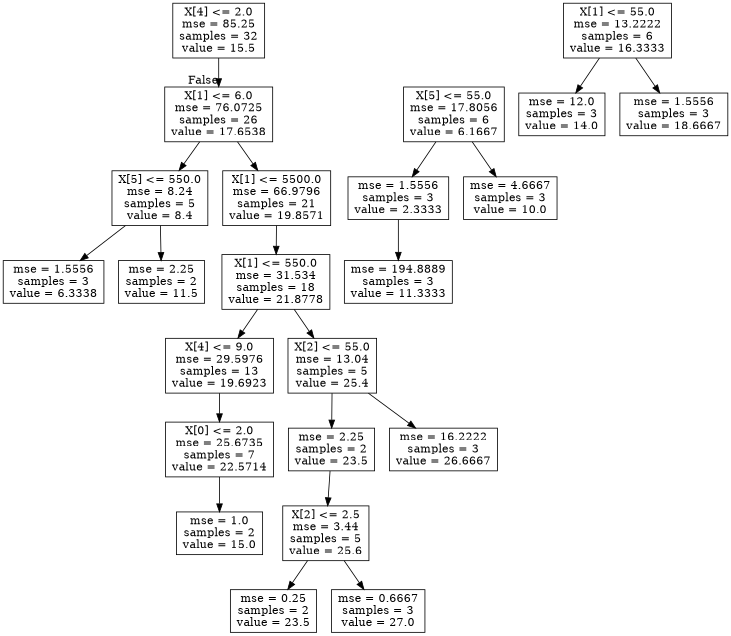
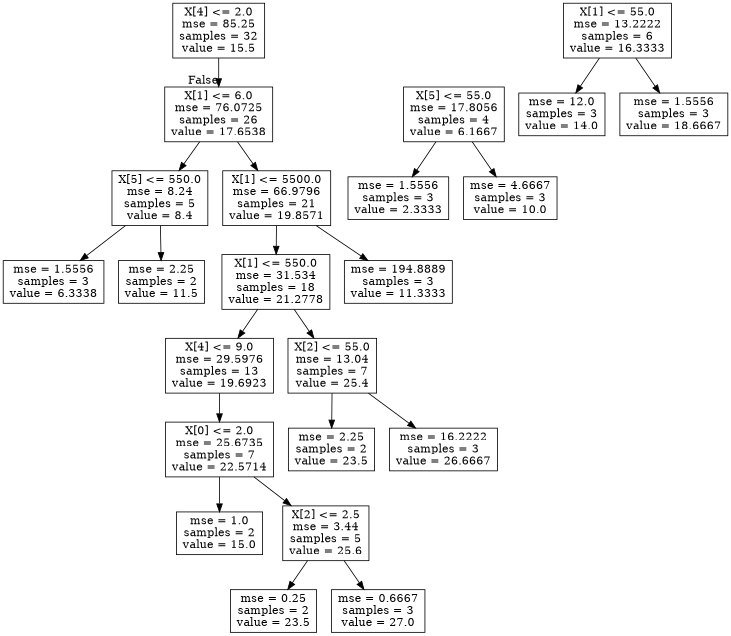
(454, 114) -> (454, 114)
(398, 236) -> (339, 241)
(276, 282) -> (276, 282)
(332, 366) -> (332, 366)
(329, 484) -> (269, 489)
